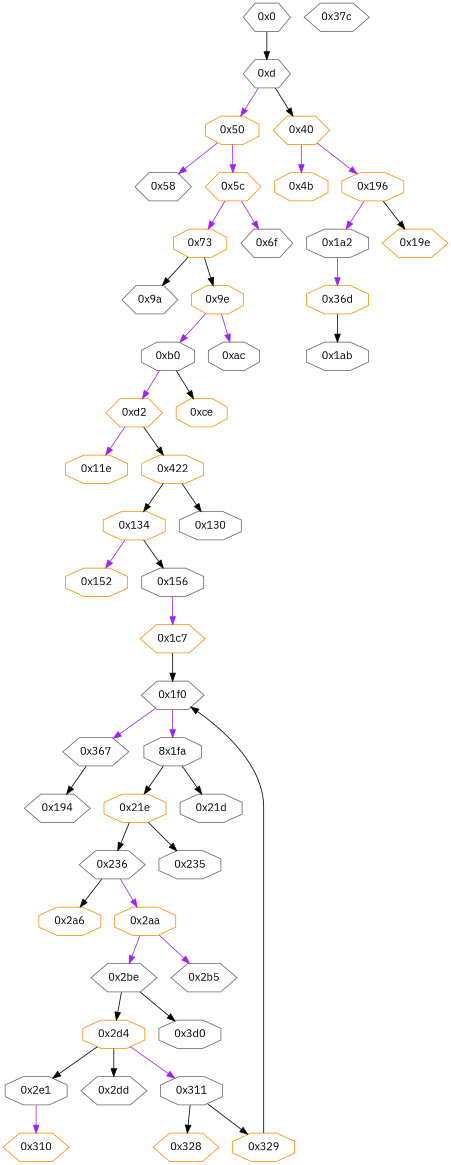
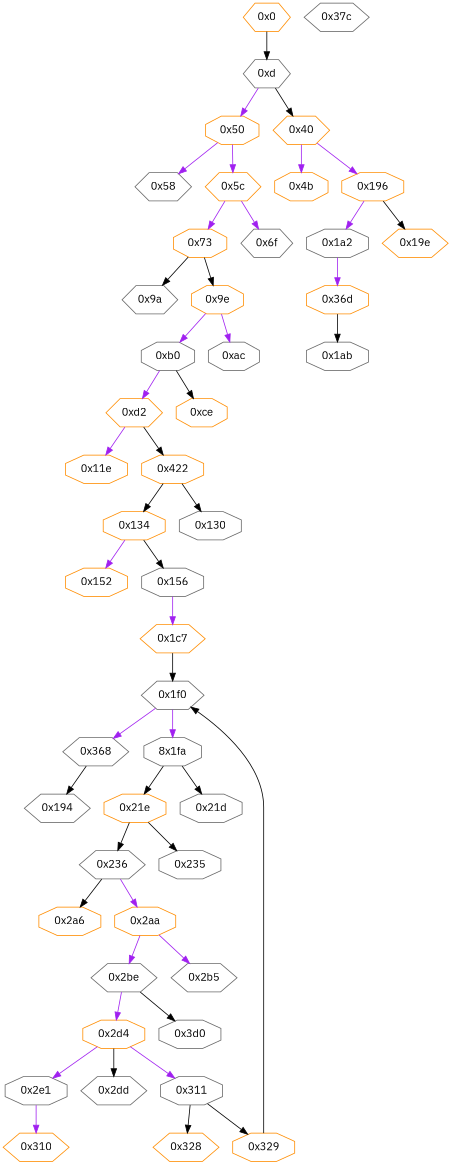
(267, 17) -> (267, 17)
(96, 752) -> (96, 752)
(120, 1002) -> (120, 1002)
(78, 1060) -> (78, 1060)
